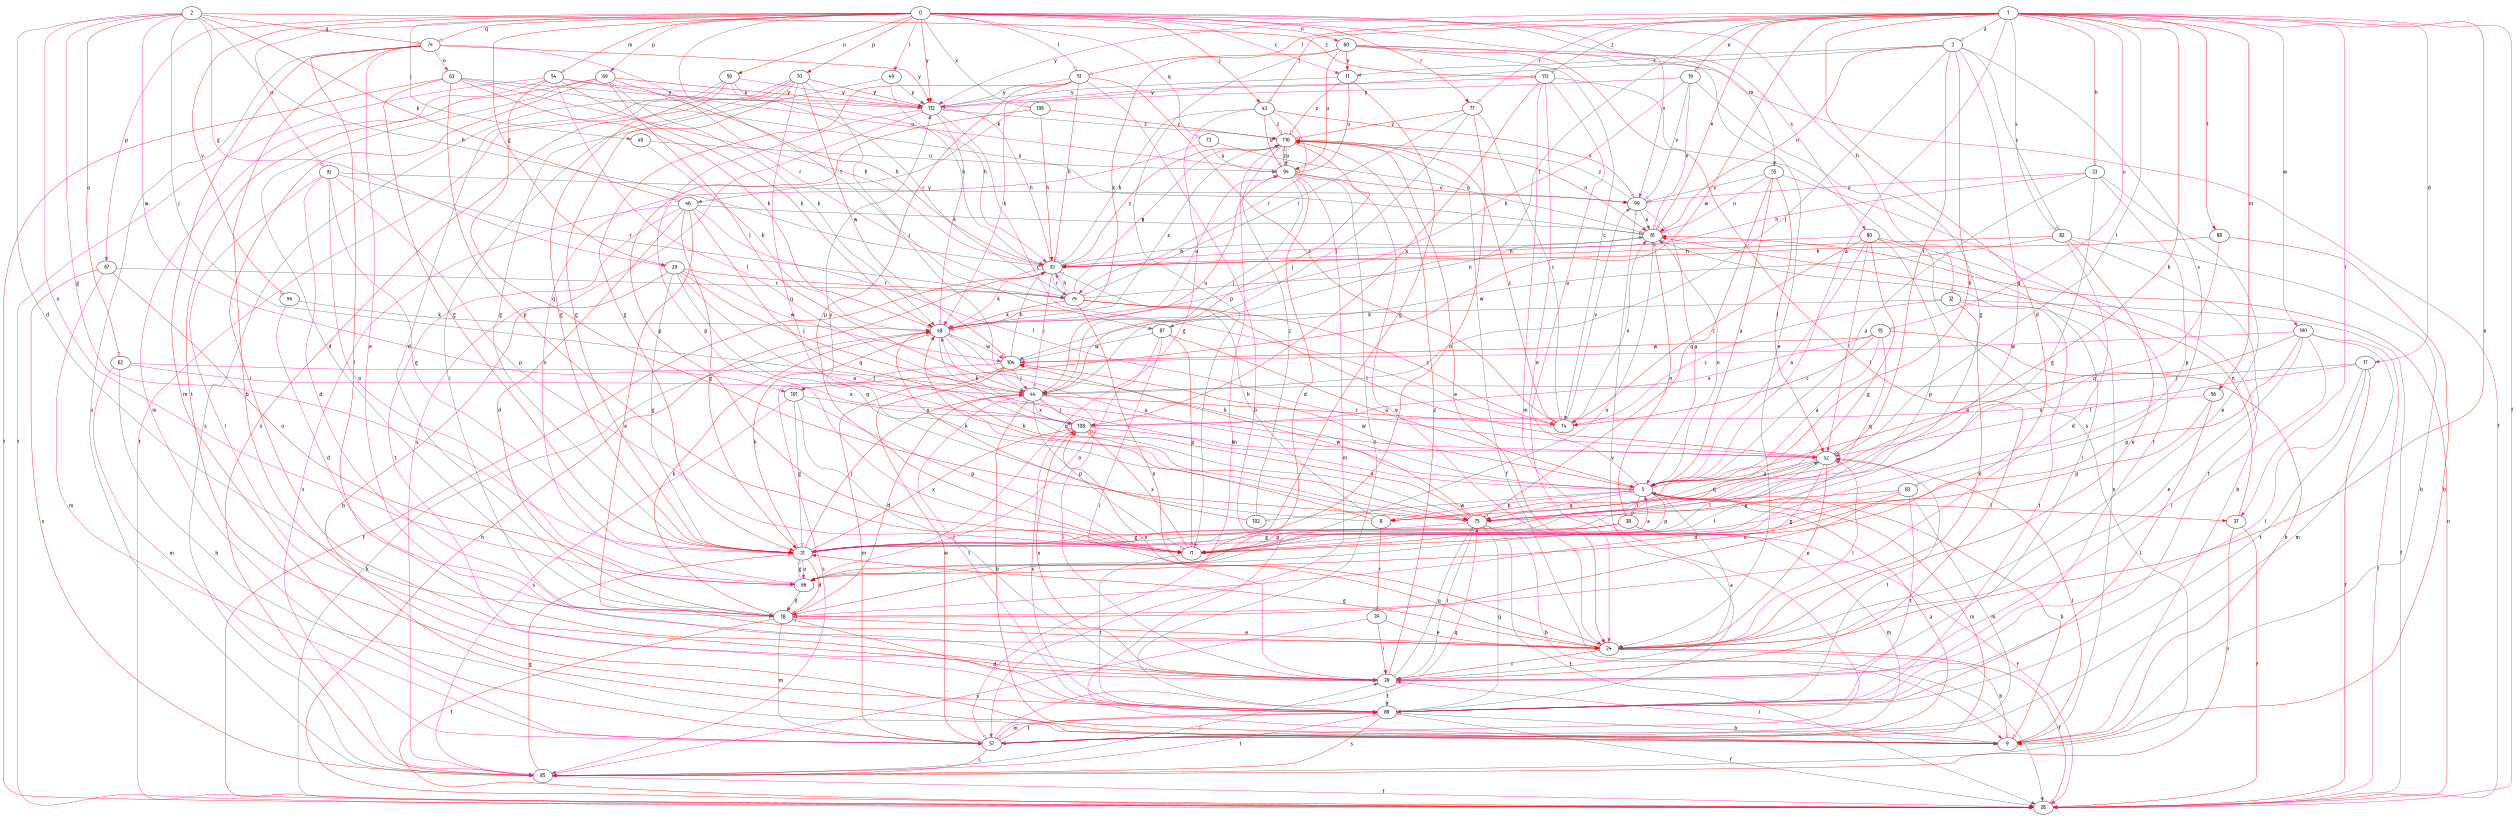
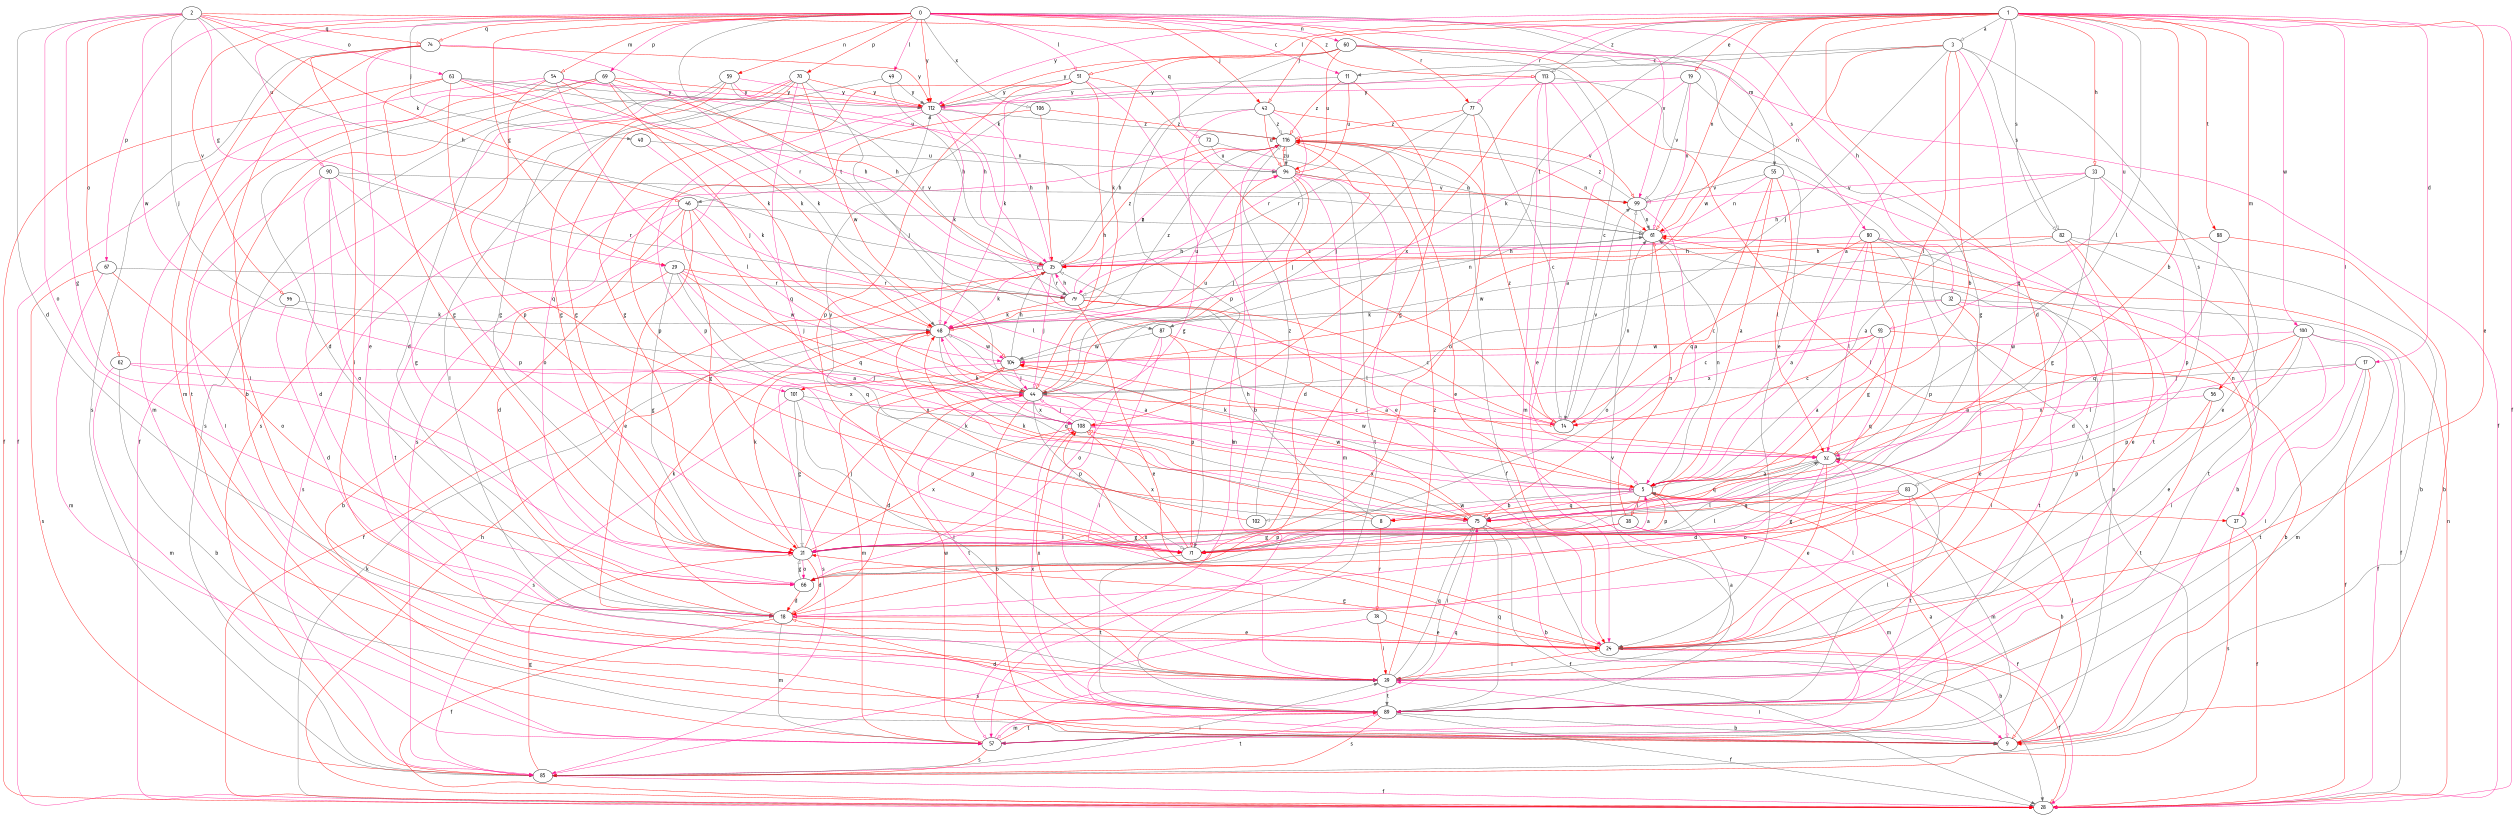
(440, 59) -> (320, 45)
(1347, 59) -> (1139, 61)
(1067, 170) -> (1103, 240)
(329, 172) -> (329, 172)
(1864, 734) -> none
